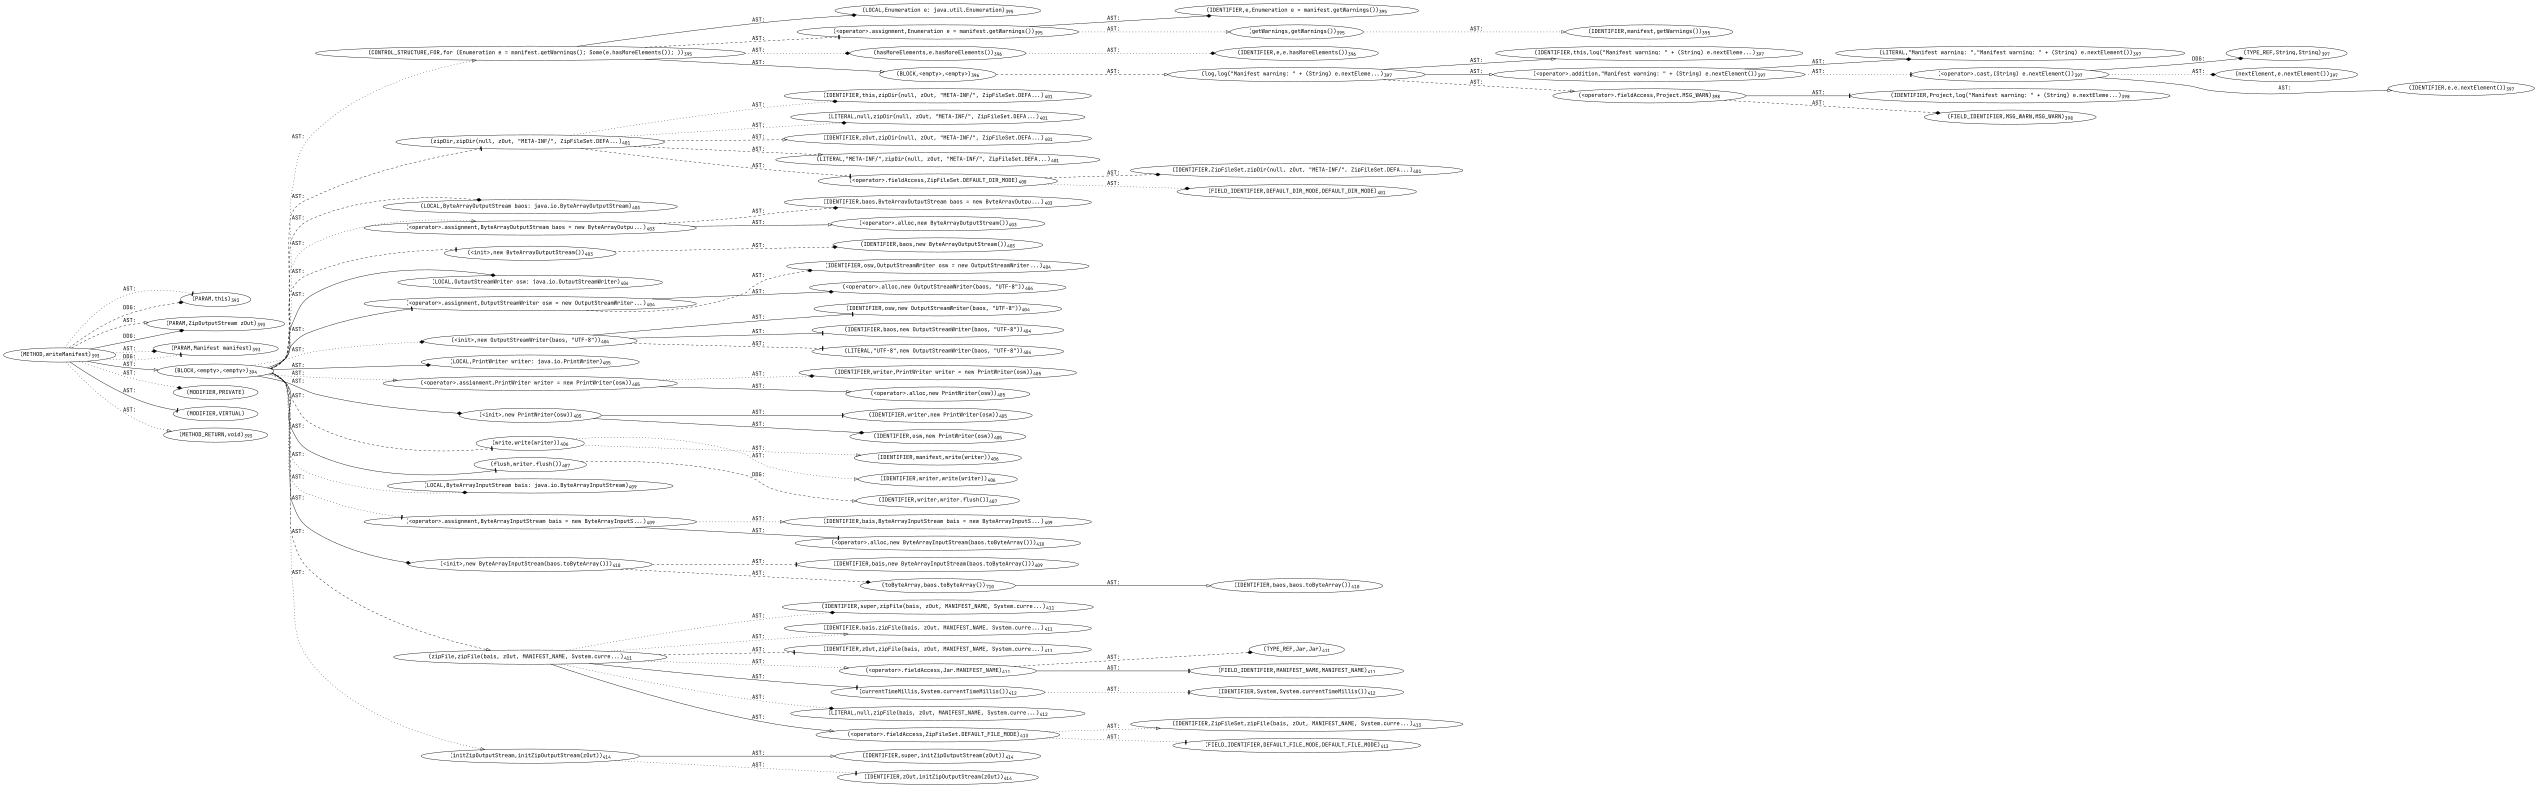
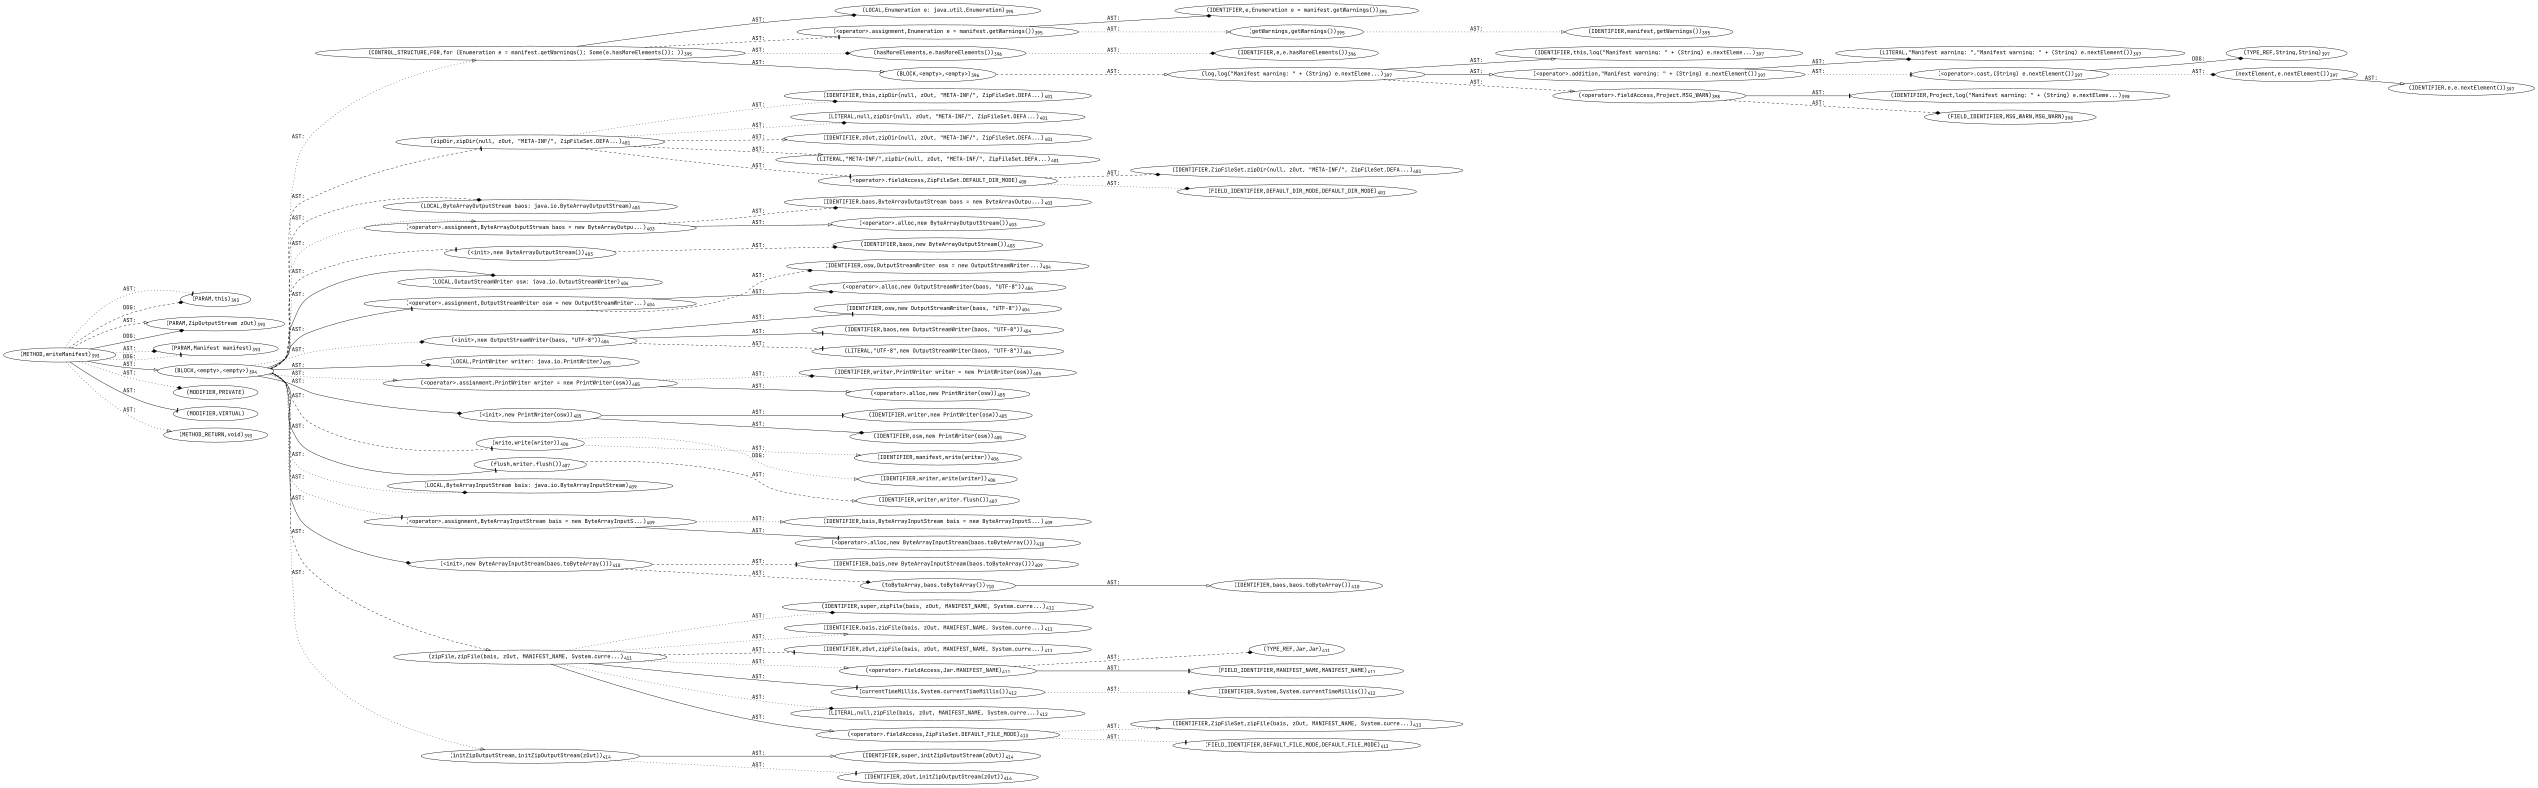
(2243, 93) -> (2371, 81)
(760, 456) -> (760, 456)
(760, 475) -> (760, 475)
